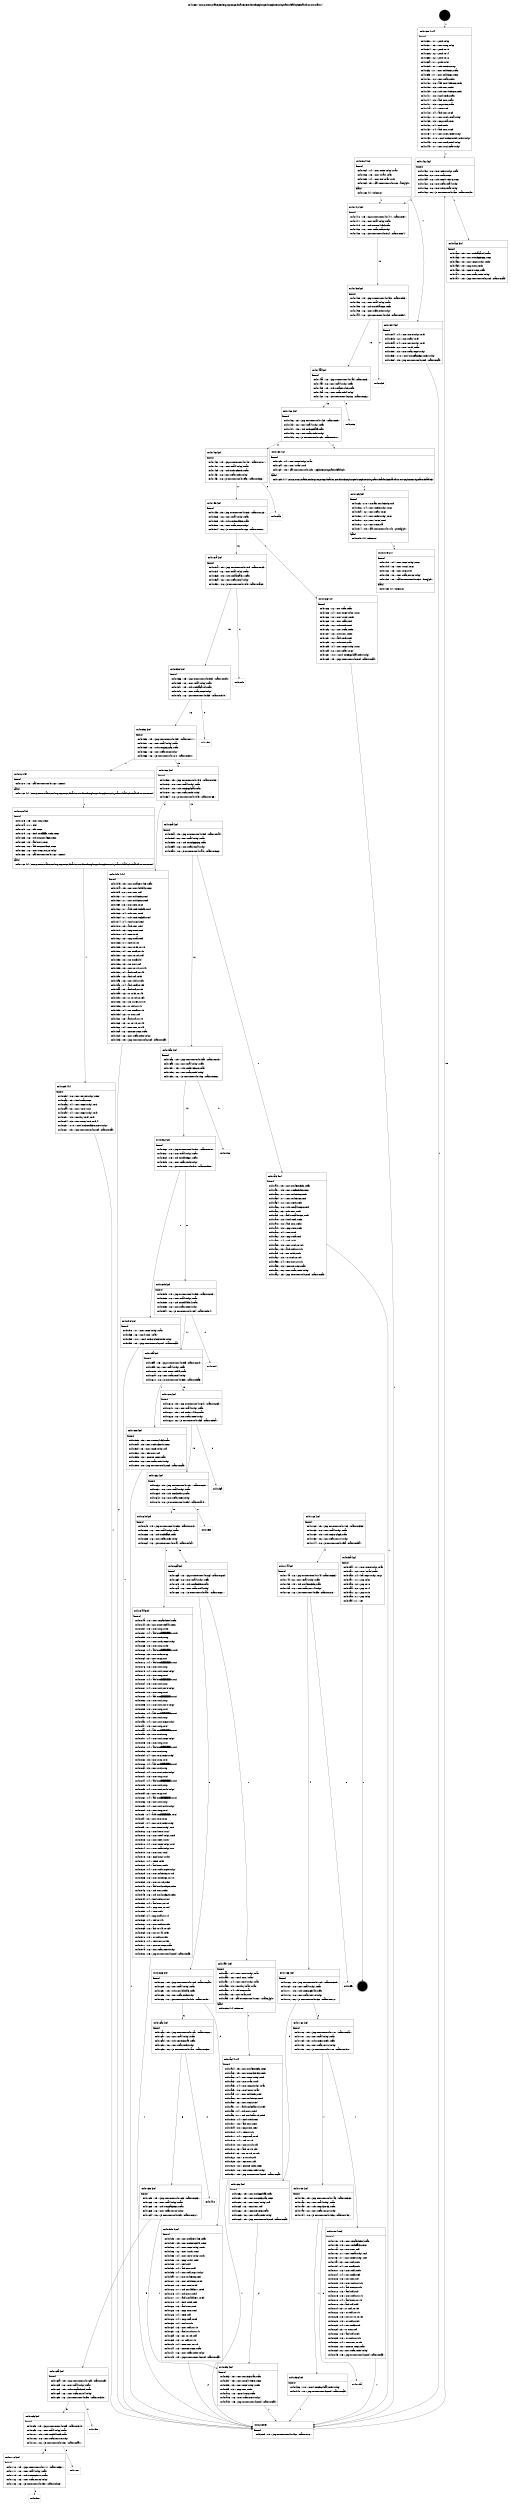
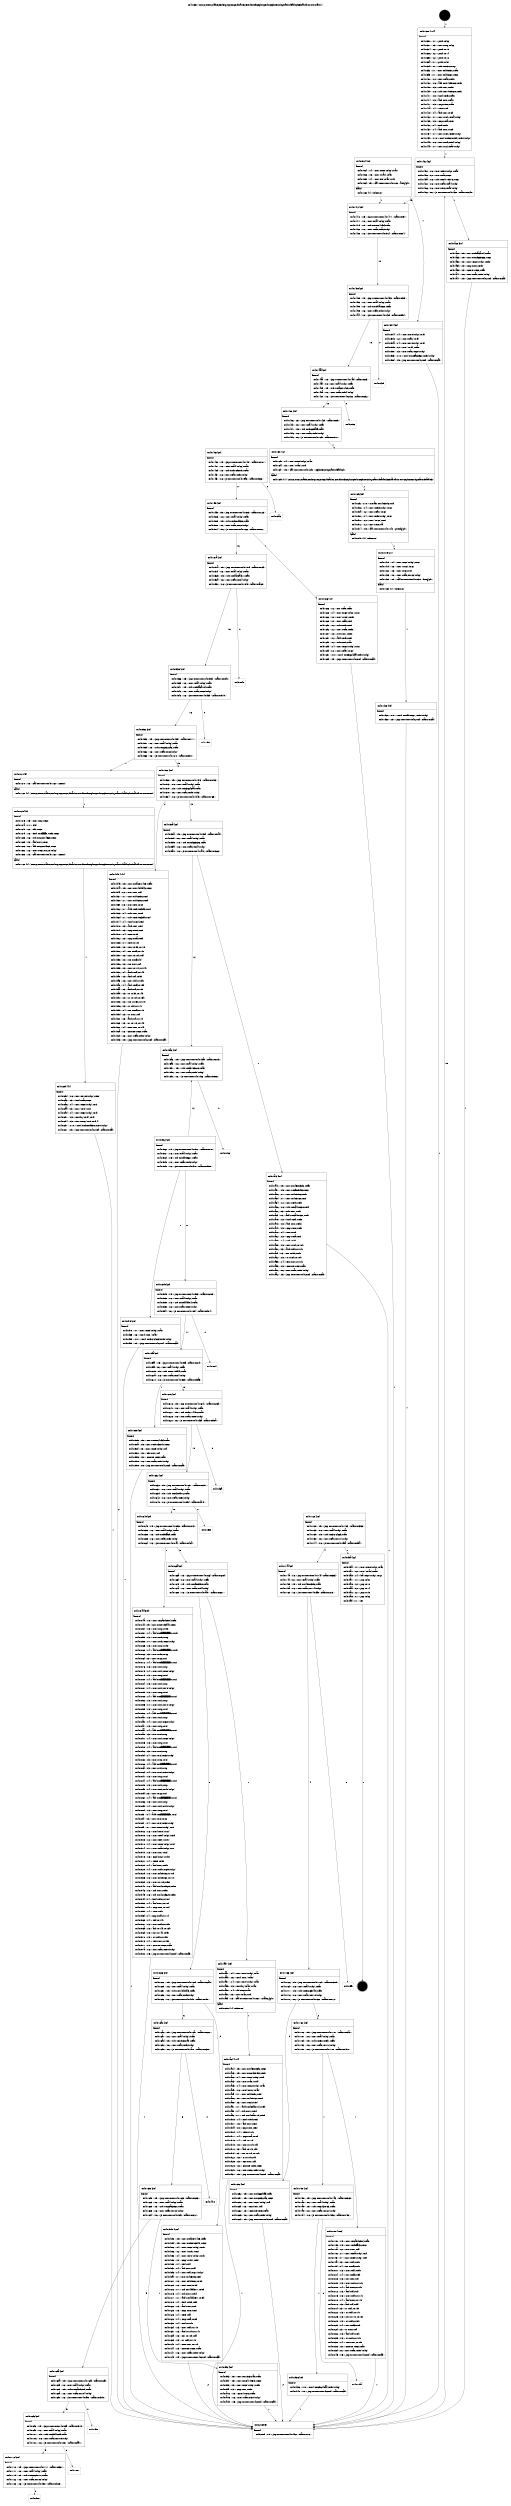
(411, 200) -> (411, 200)
(275, 445) -> none
none -> (406, 713)
(183, 1108) -> (191, 1109)
none -> (464, 1417)
none -> (346, 1550)
(253, 2293) -> (275, 2321)
